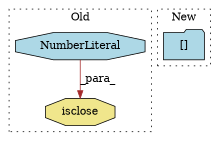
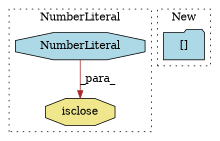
(80, 18) -> (80, 18)
